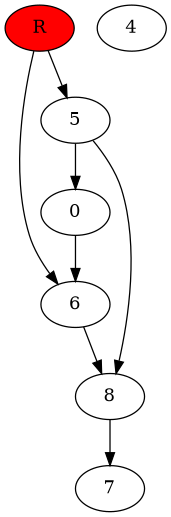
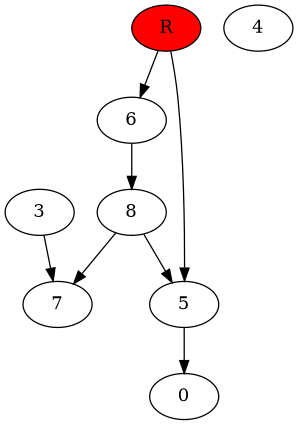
none -> (40, 212)
(131, 247) -> (155, 253)
(75, 252) -> none
